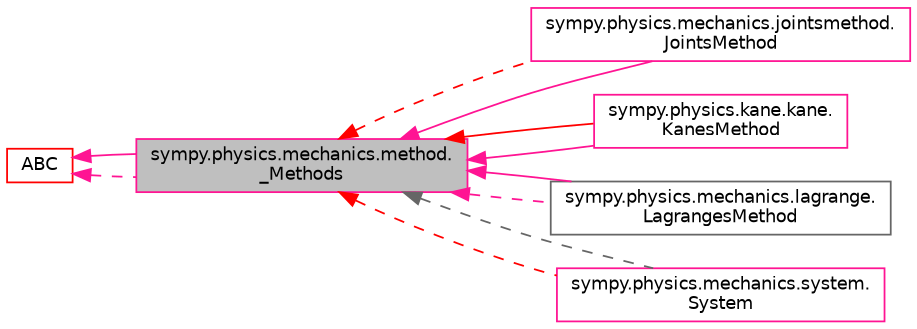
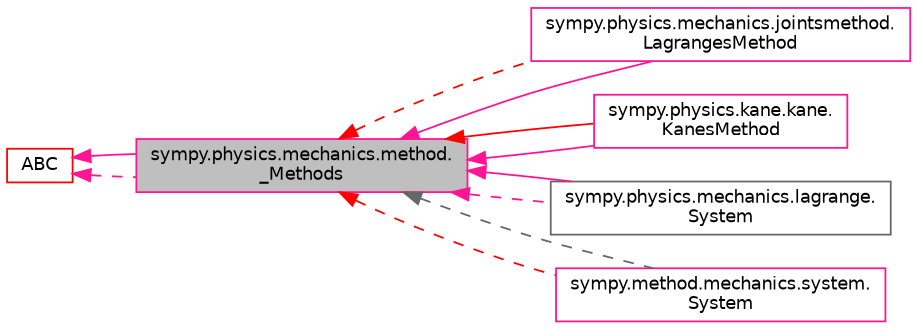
(721, 35) -> (721, 35)
(721, 208) -> (721, 208)
(721, 295) -> (721, 295)
